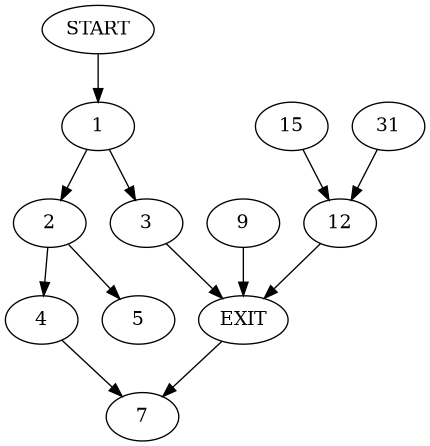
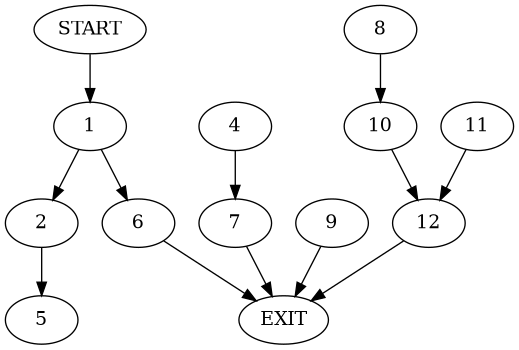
none -> (380, 30)
(292, 126) -> (380, 126)
(389, 126) -> (477, 126)
(147, 223) -> (138, 223)
(46, 265) -> none
(197, 364) -> (256, 265)
